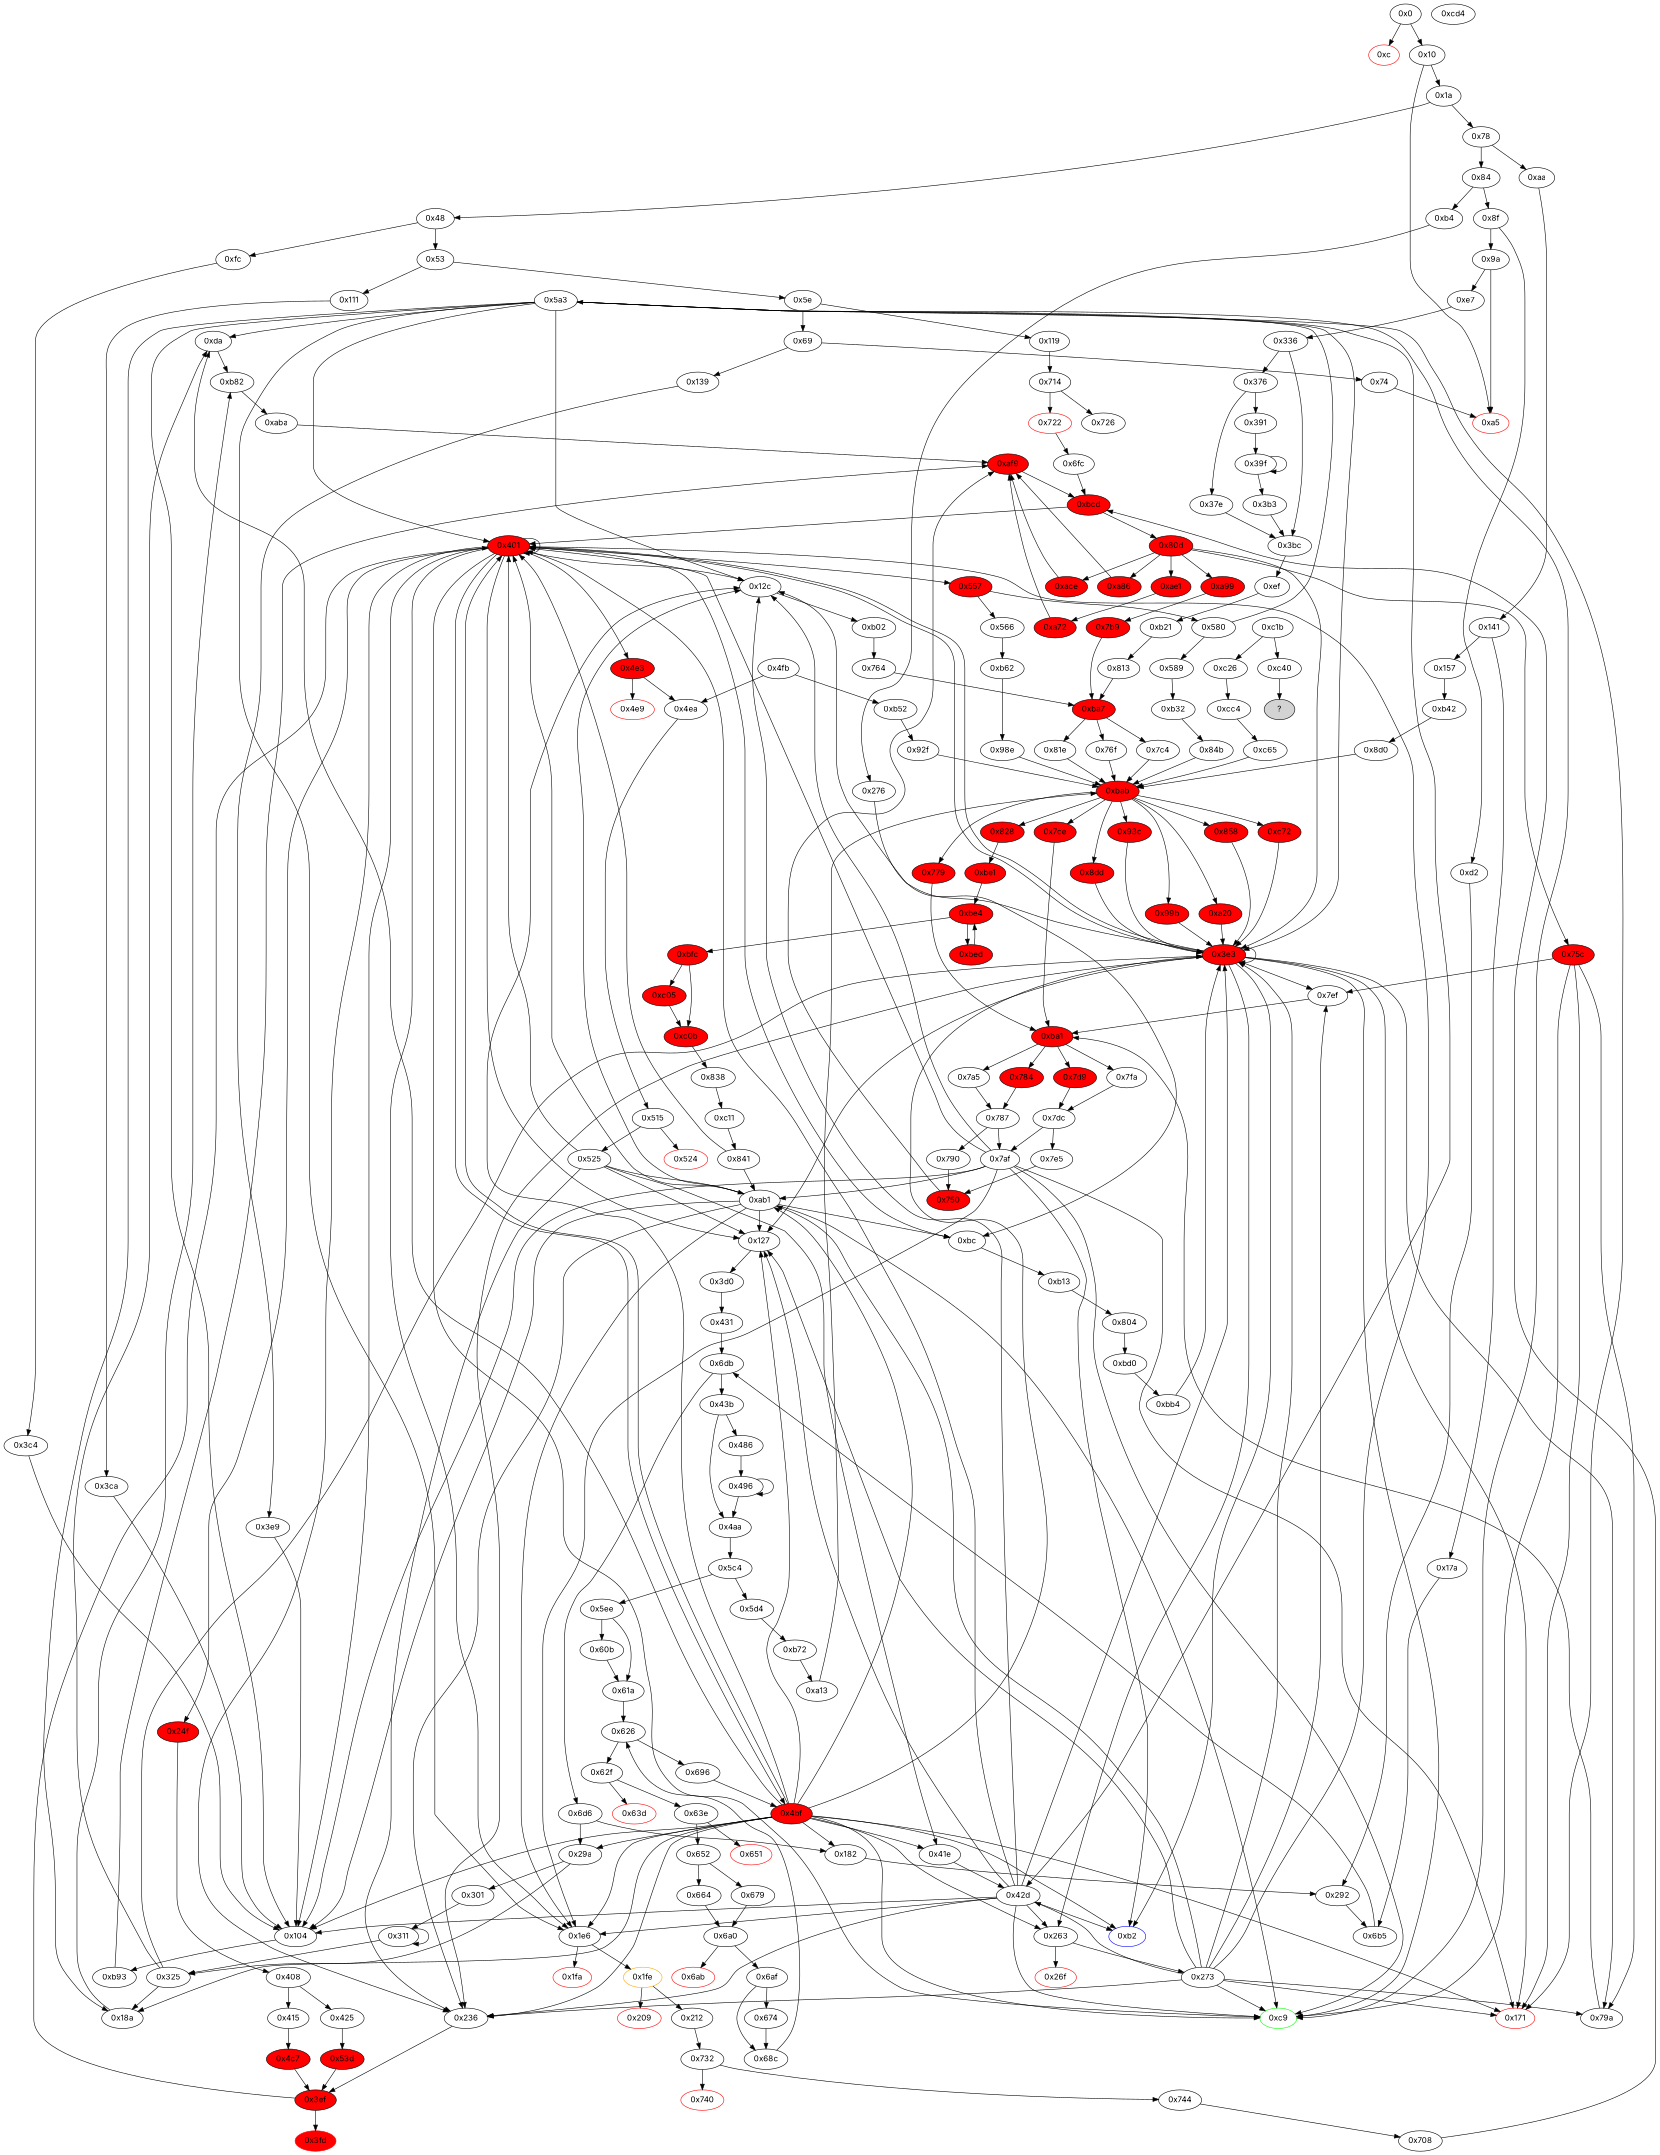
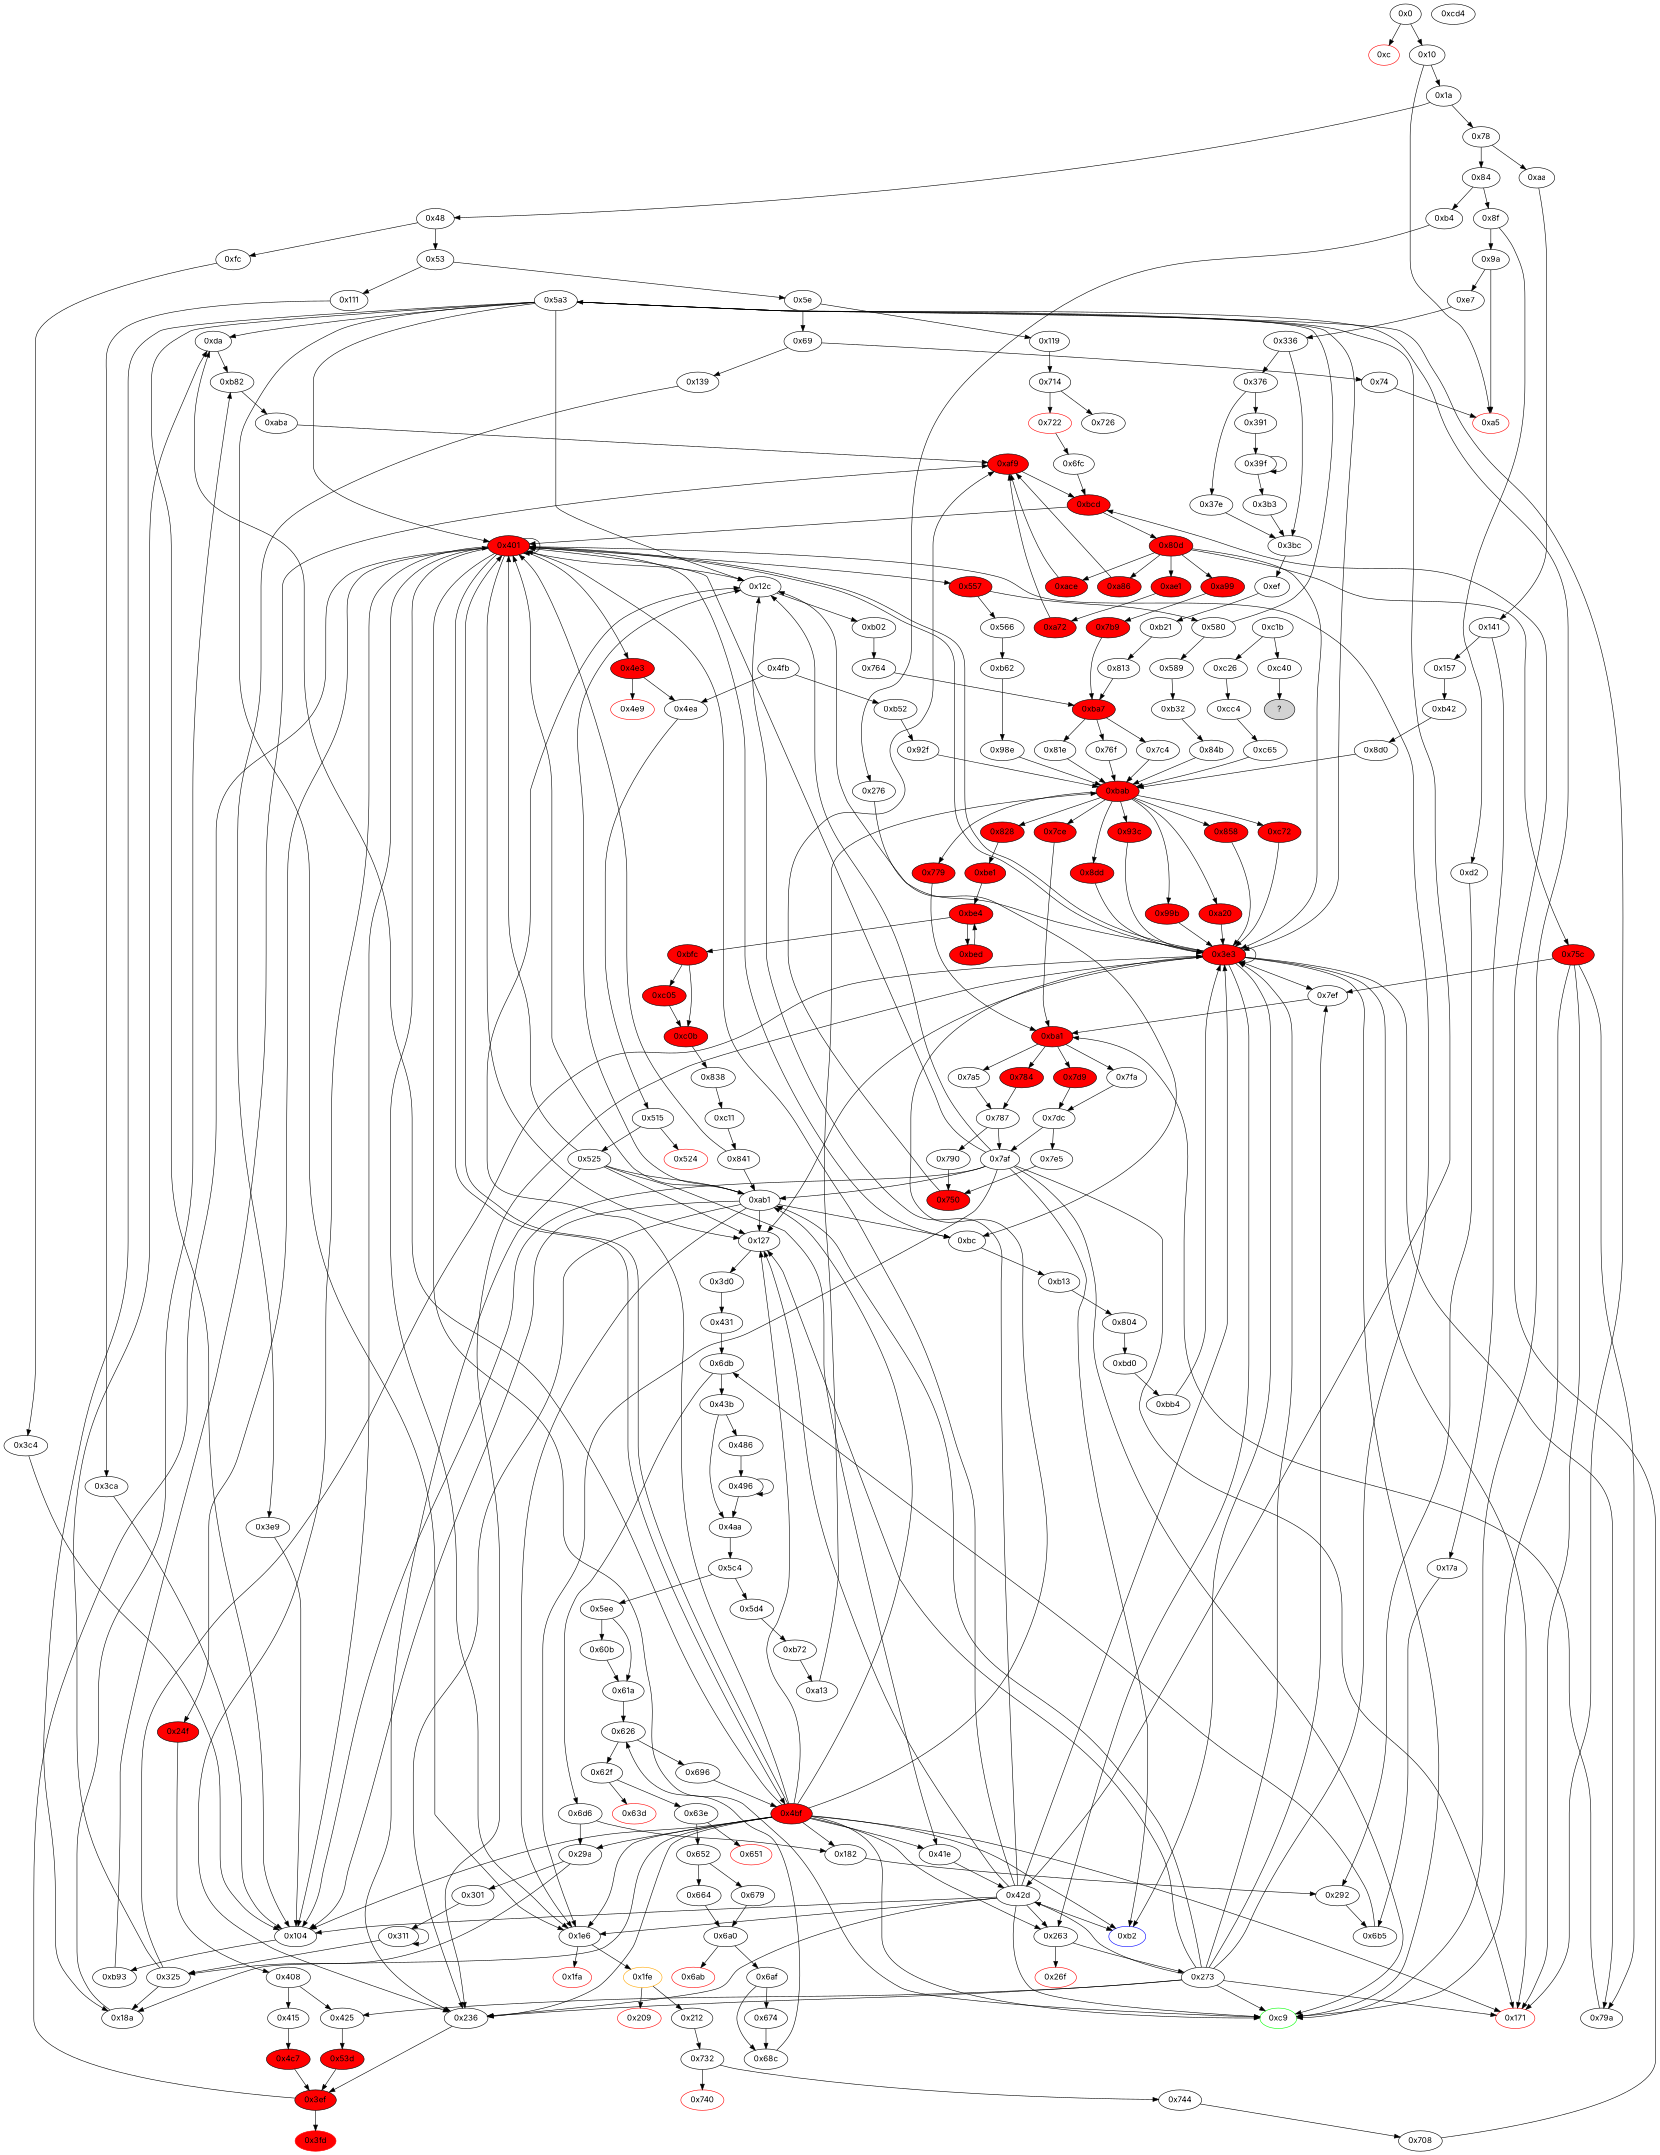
(1129, 1533) -> none
(1401, 1993) -> (775, 1997)
